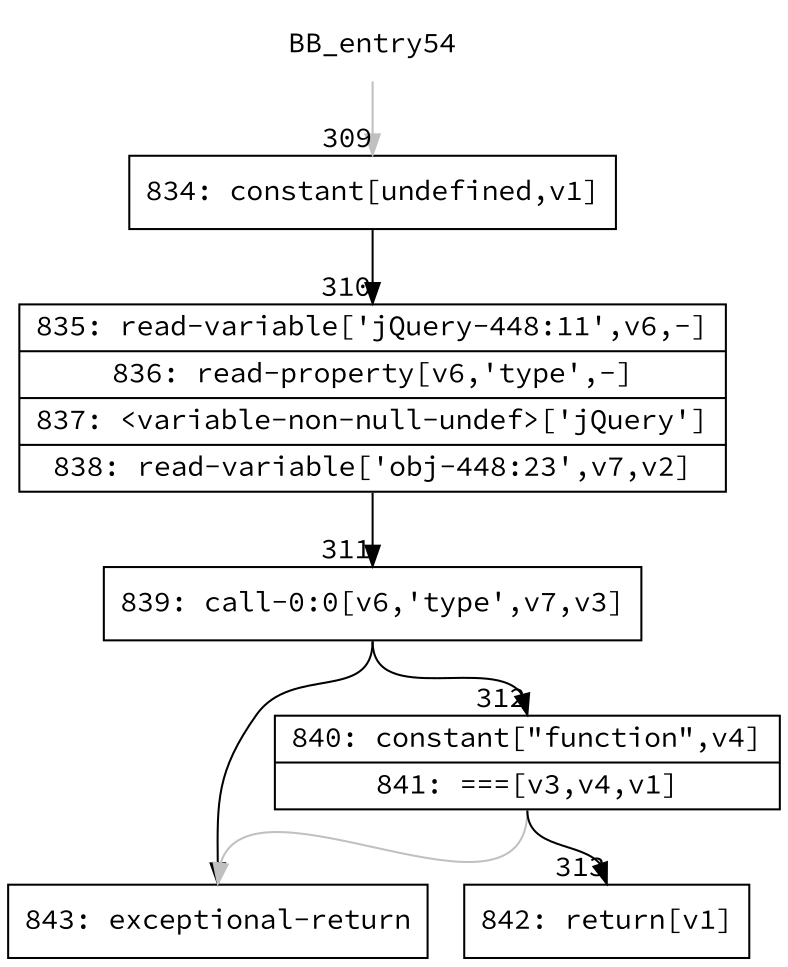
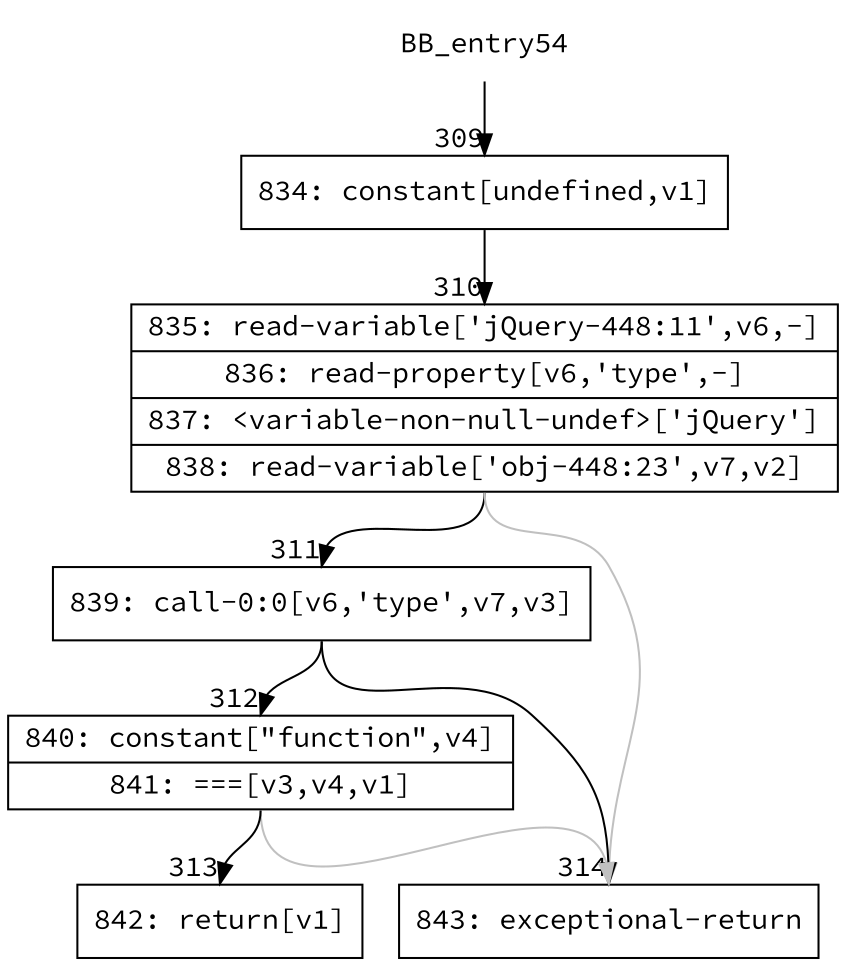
(373, 108) -> (485, 108)
none -> (635, 635)
